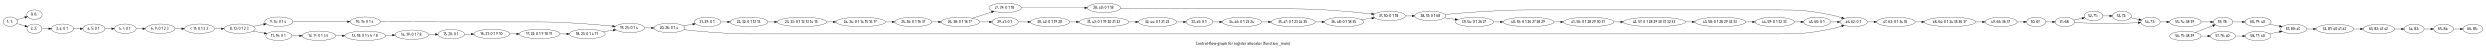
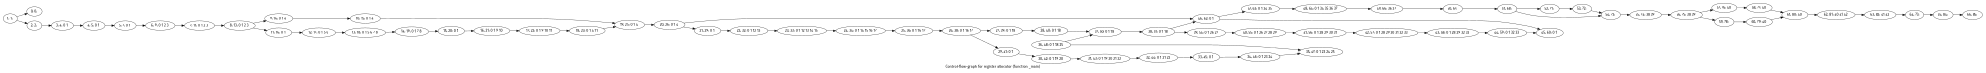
(1430, 16) -> (1159, 32)
(913, 22) -> (914, 31)
(1319, 22) -> (1185, 45)
(1834, 22) -> (1379, 21)
(2206, 22) -> (1665, 15)
(2414, 29) -> (1915, 15)
